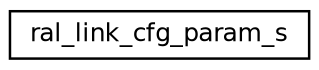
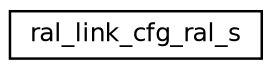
(160, 35) -> (136, 35)
